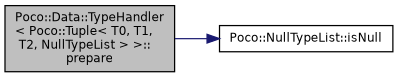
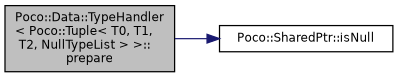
(306, 39) -> (306, 39)
